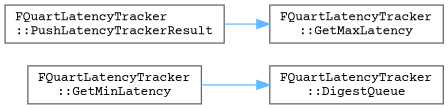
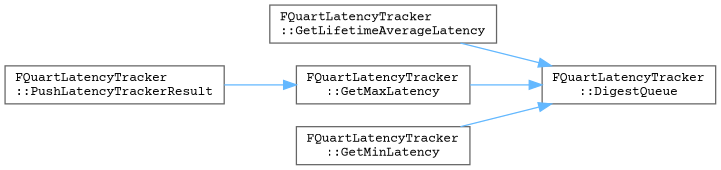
none -> (383, 24)
none -> (500, 85)
